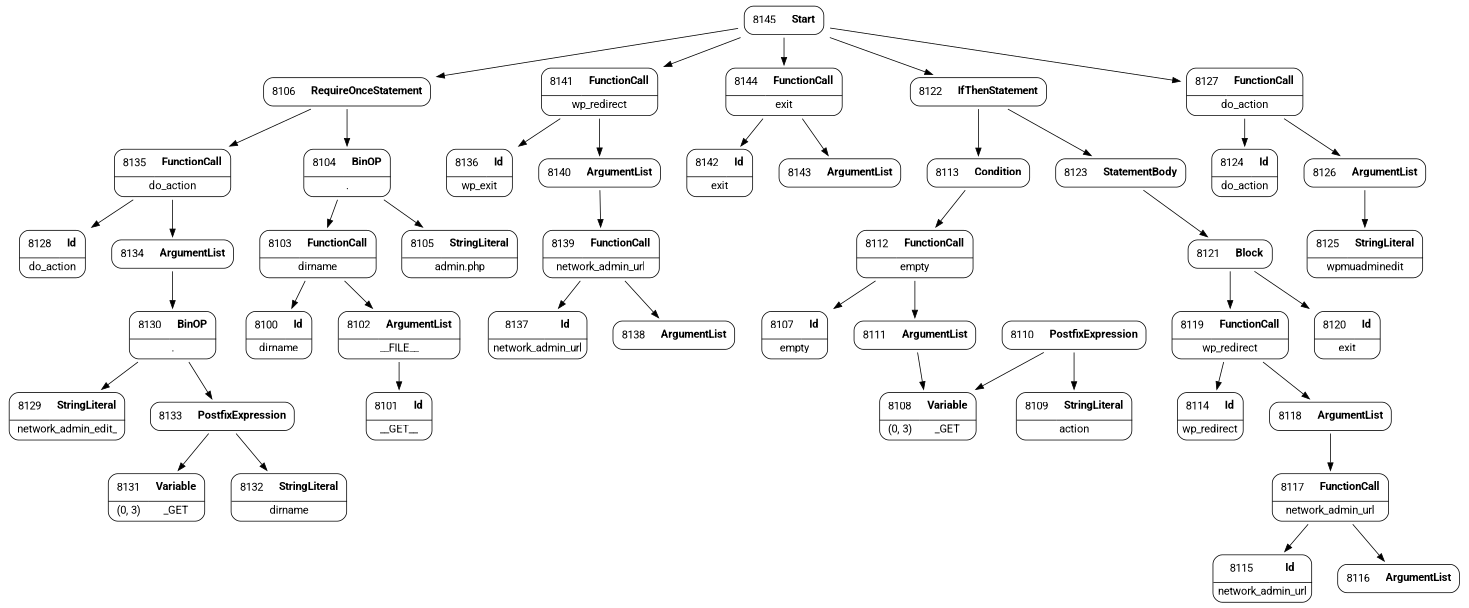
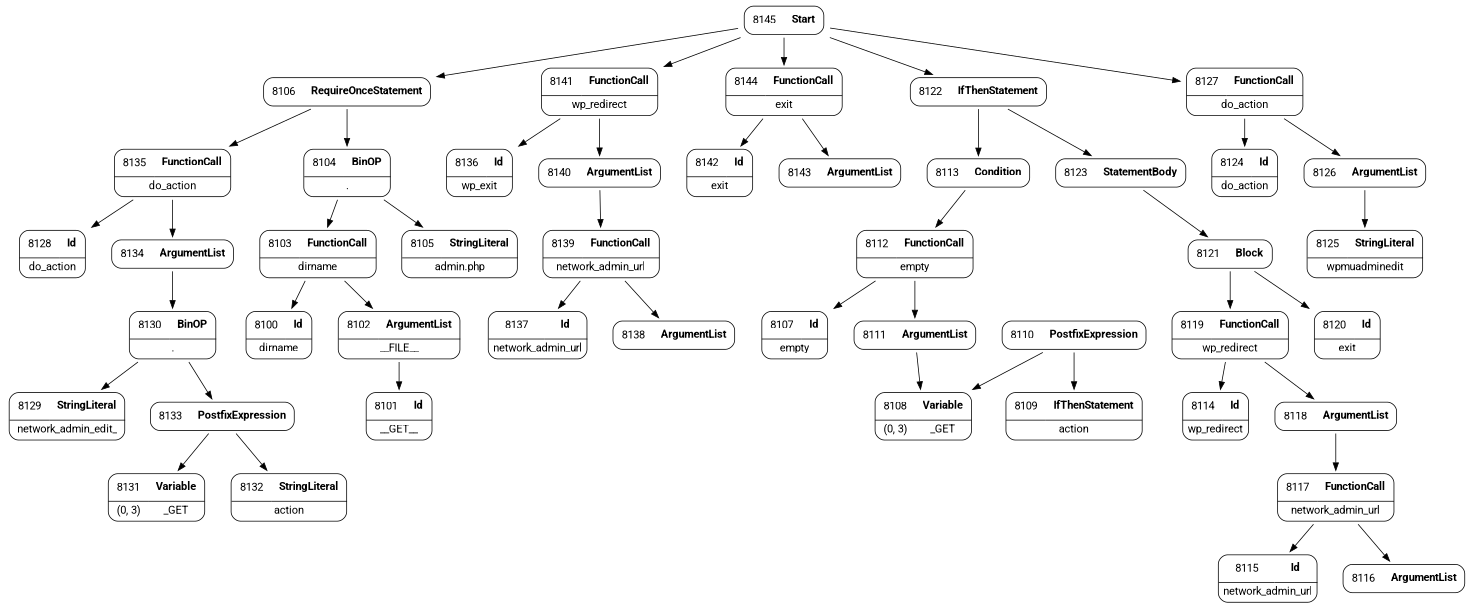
(1094, 406) -> (1094, 406)
(289, 510) -> (289, 510)
